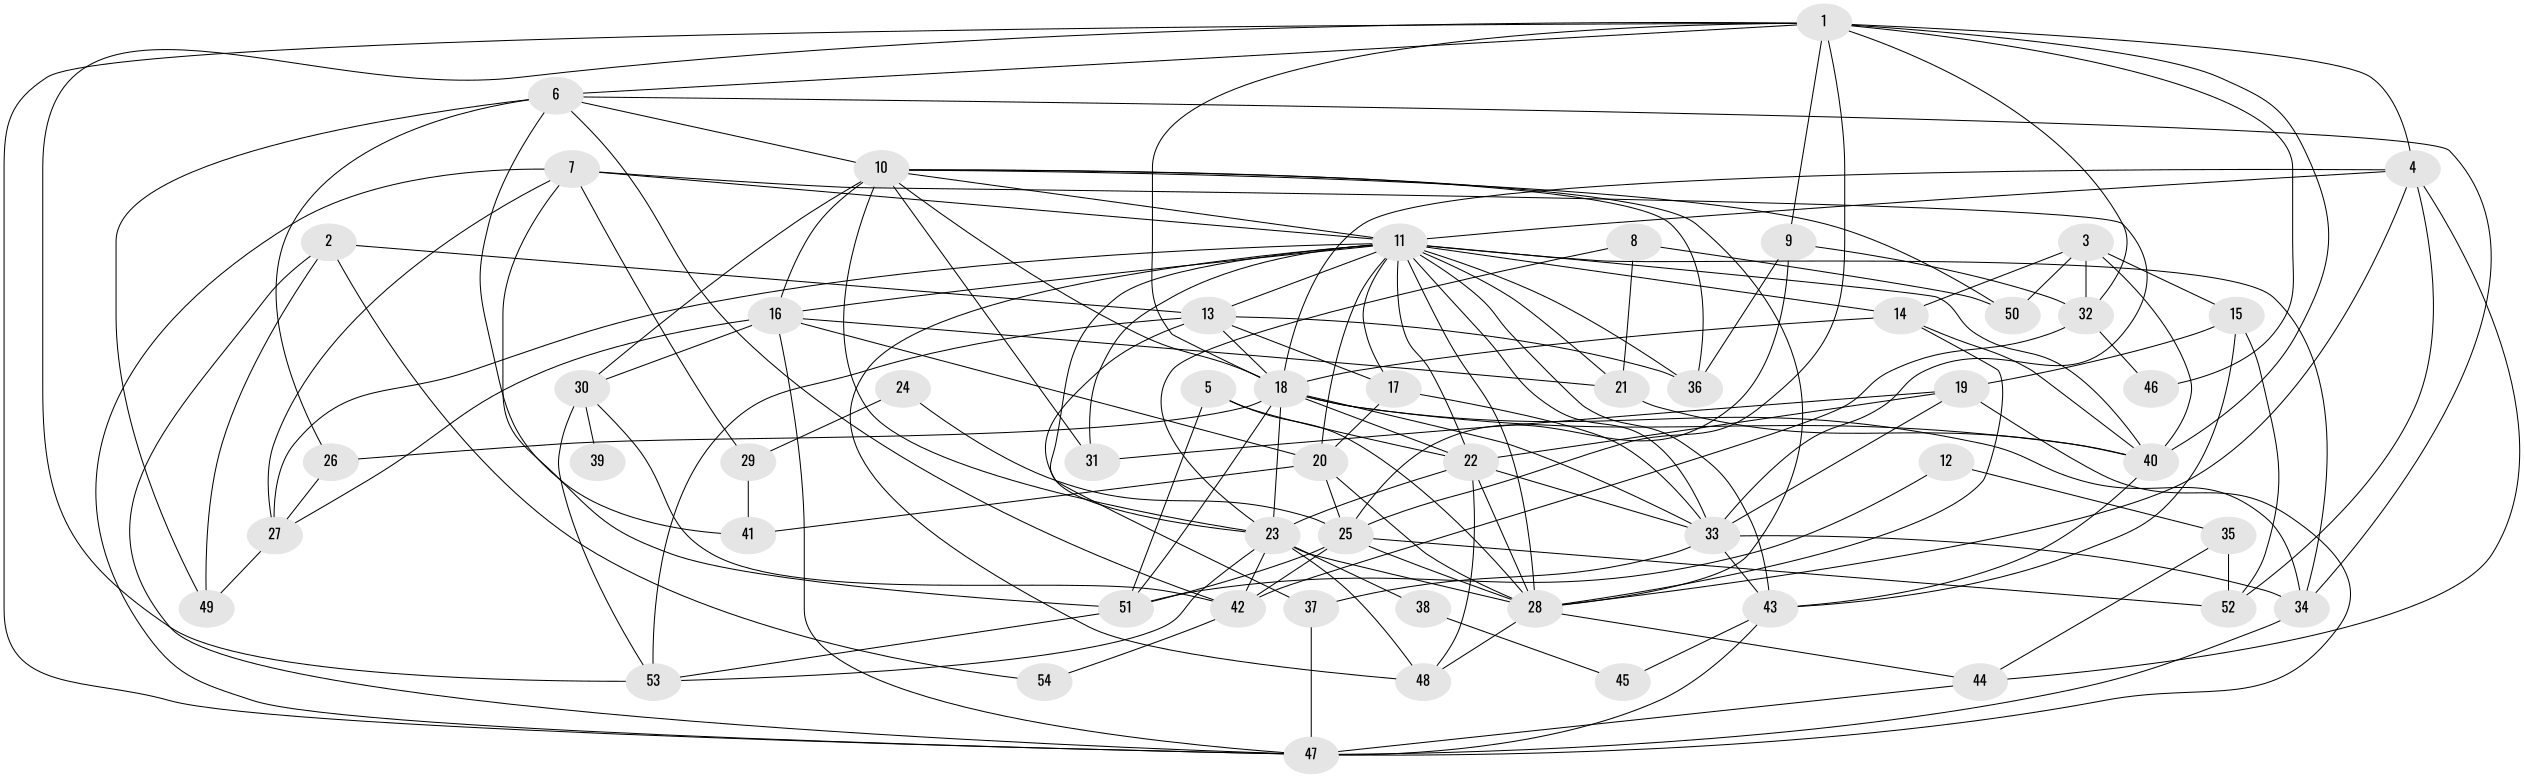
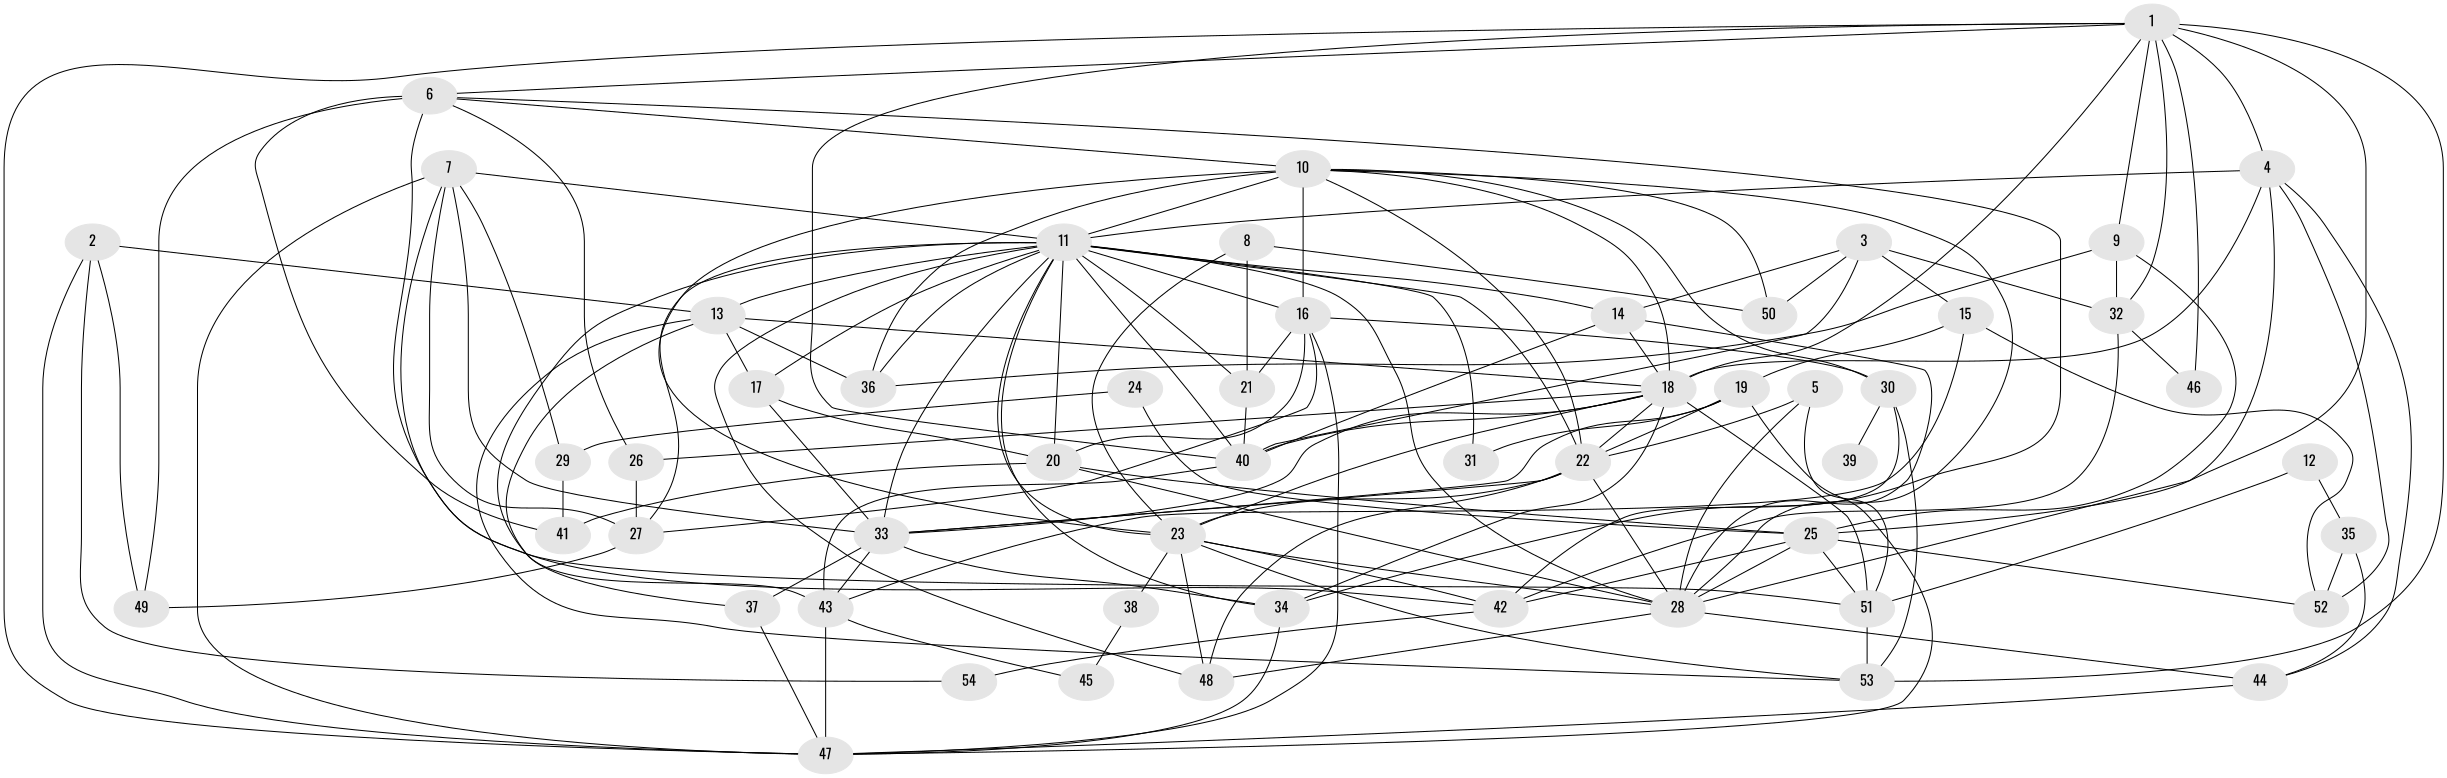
(987, 316) -> (1488, 281)
